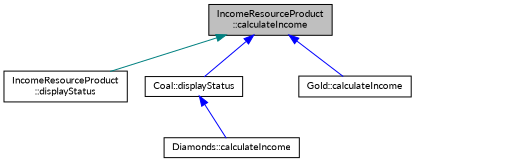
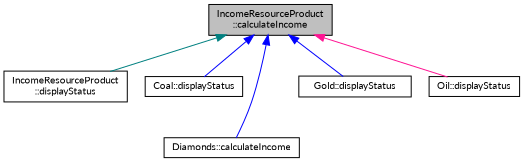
(355, 87) -> (355, 87)
none -> (474, 87)
(216, 121) -> (255, 92)
